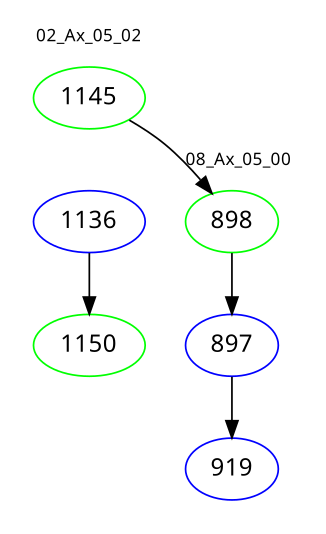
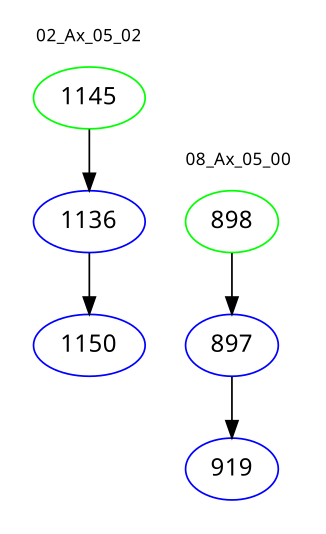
(183, 161) -> (89, 151)
(89, 345) -> (89, 345)
